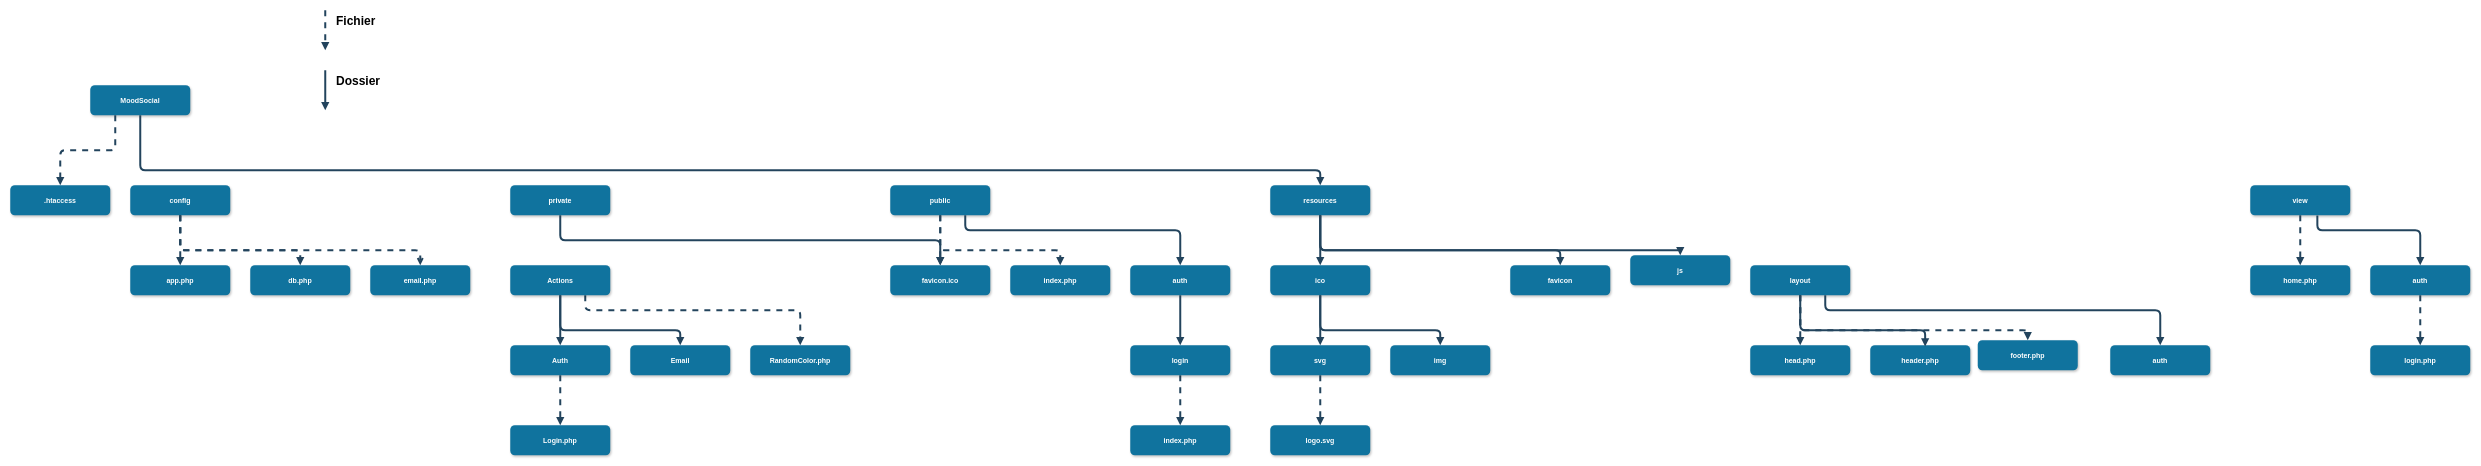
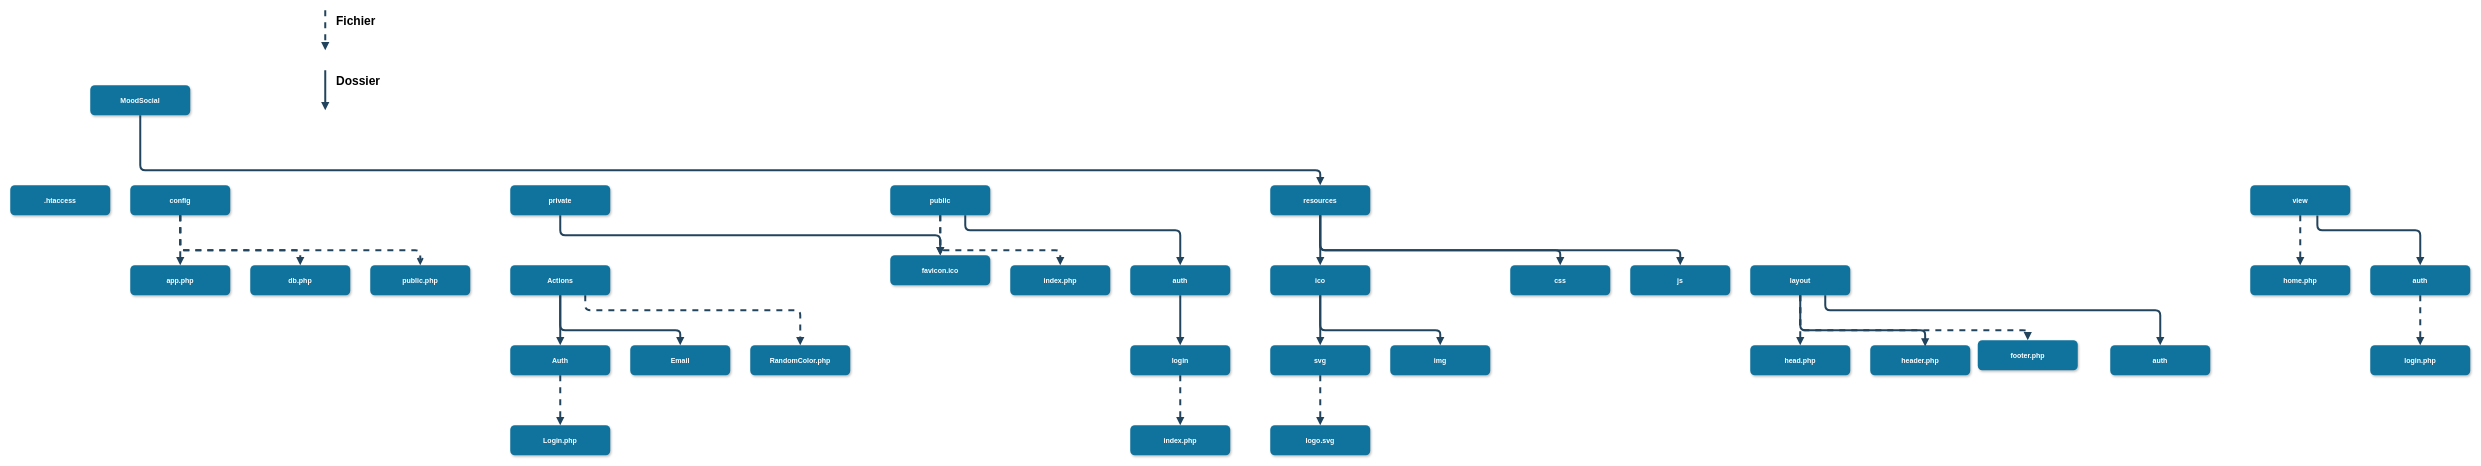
(92, 150) -> none
(1680, 270) -> (1680, 280)
(940, 280) -> (940, 270)
(420, 281) -> (420, 281)
(1560, 281) -> (1560, 281)
